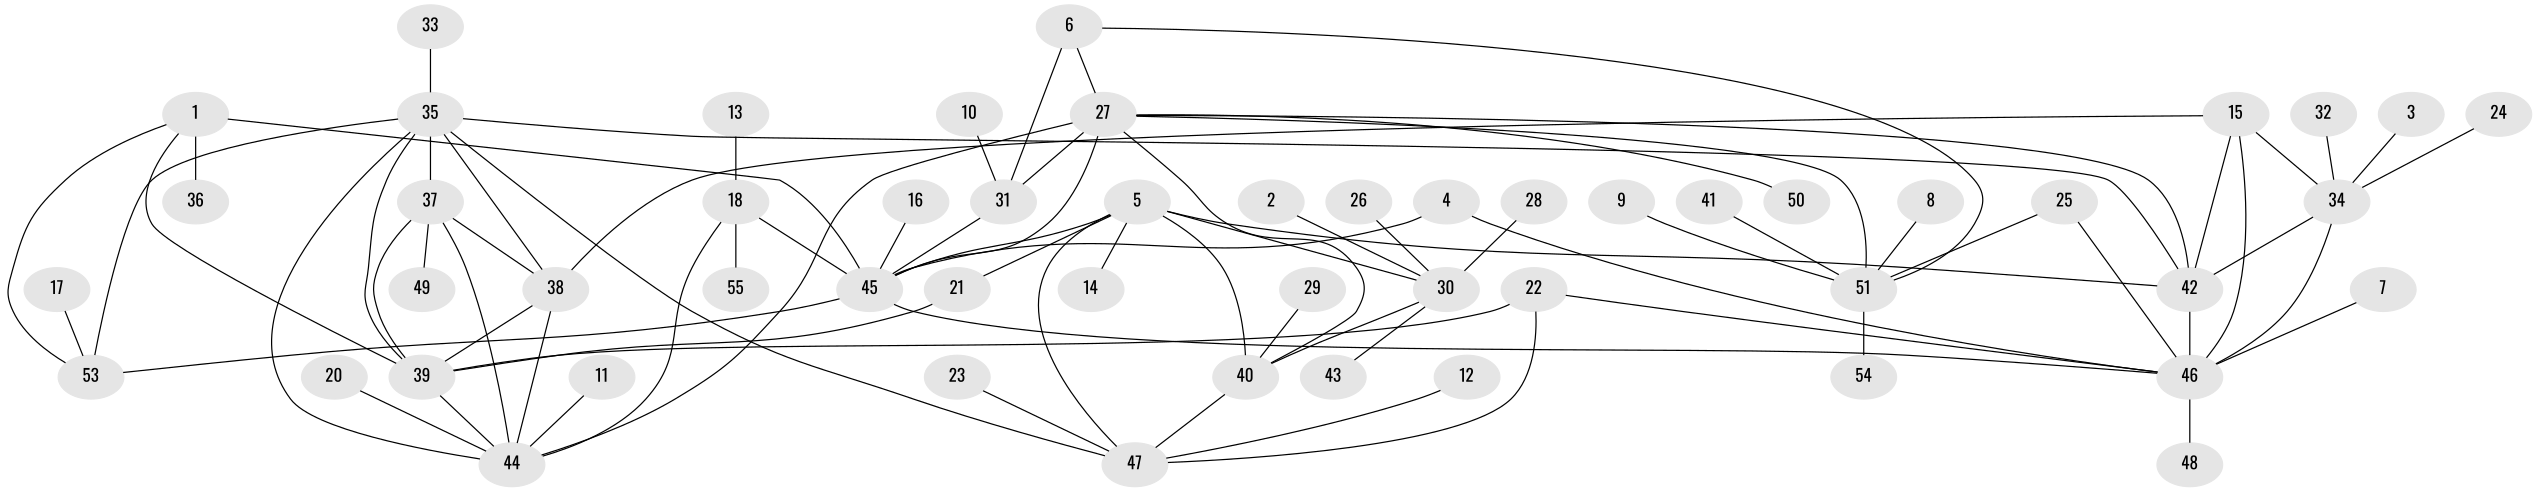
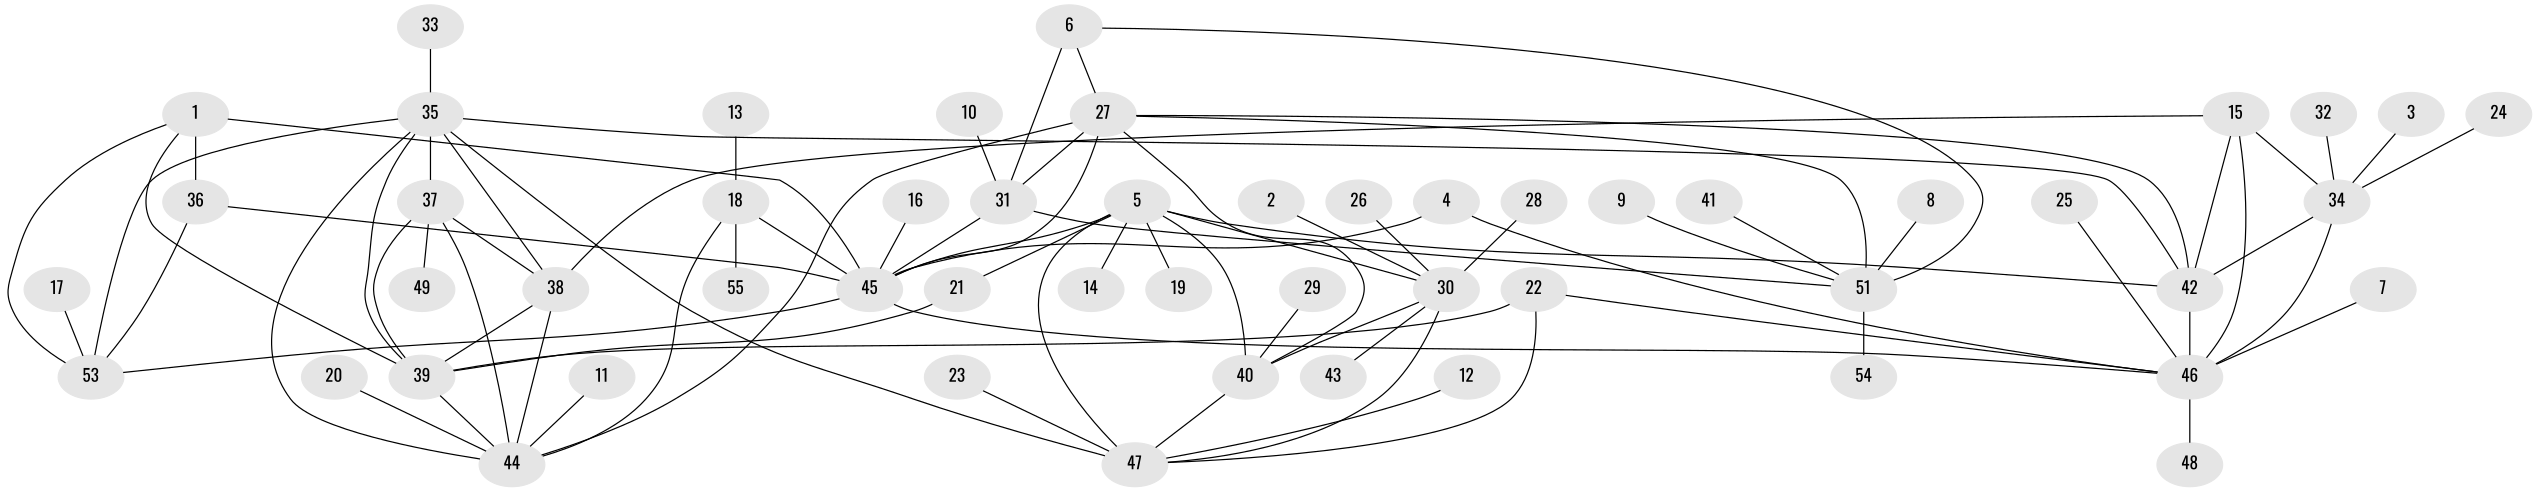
(1797, 202) -> none
none -> (534, 240)
(1971, 243) -> (1432, 255)
none -> (1179, 290)
none -> (152, 293)
none -> (1371, 403)
